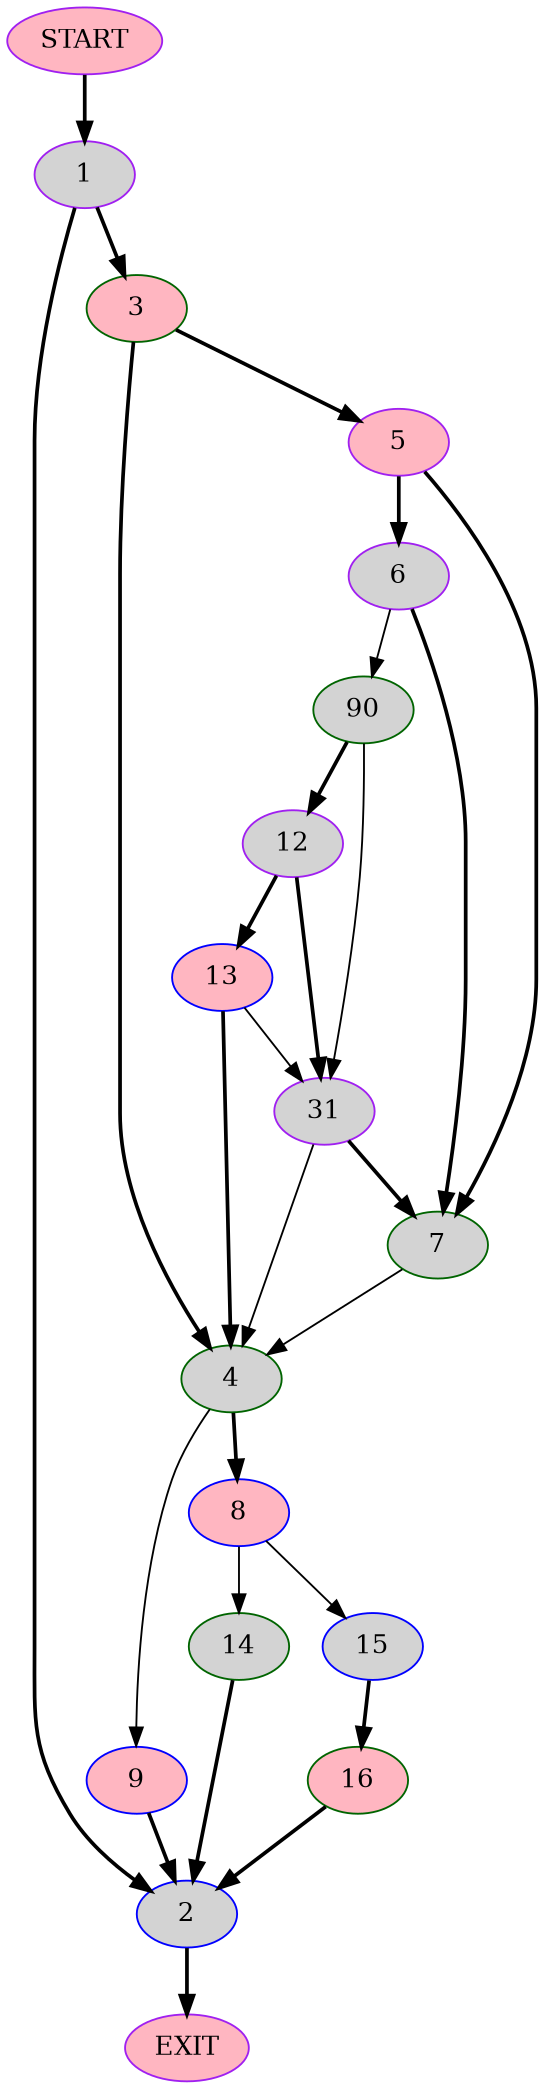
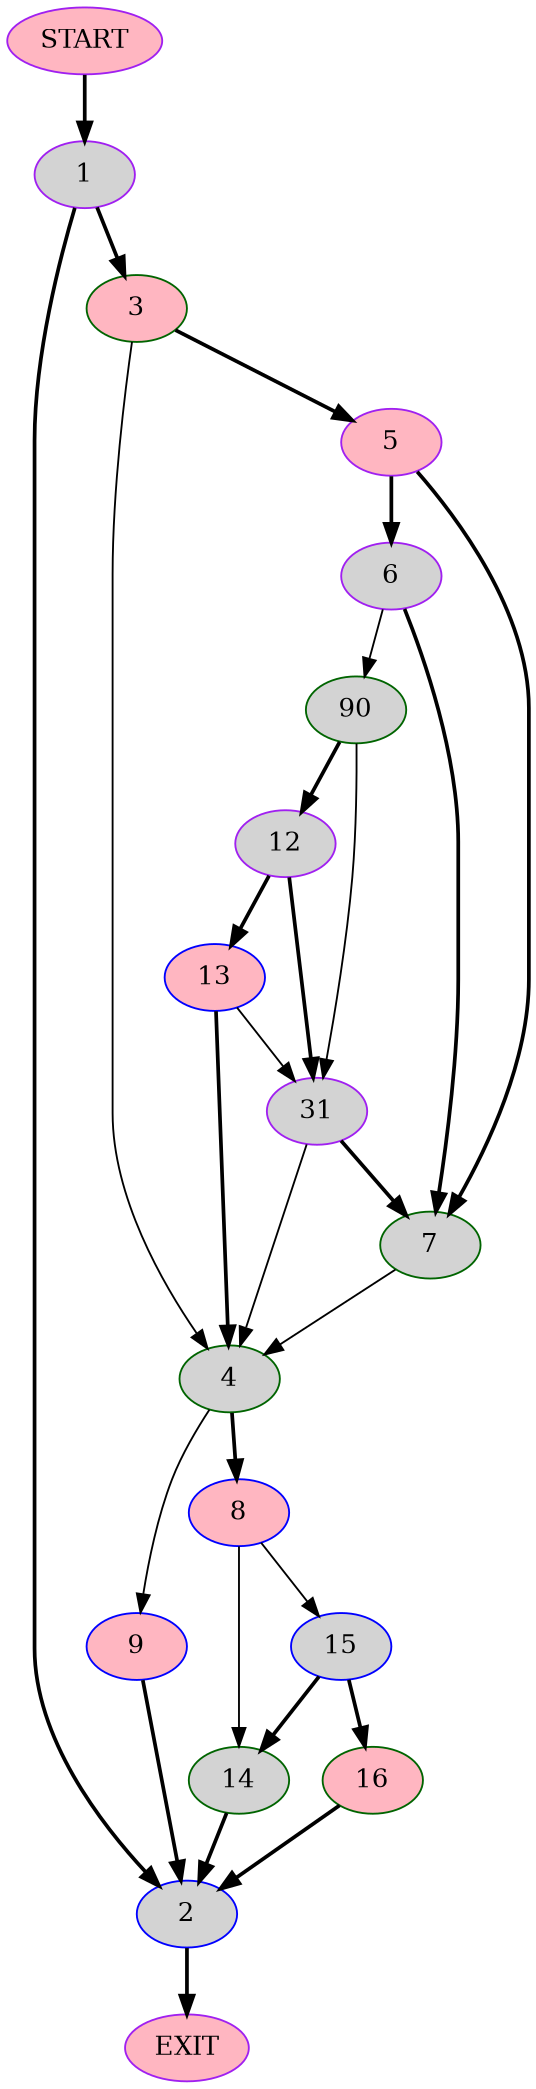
(120, 845) -> (113, 846)
none -> (296, 1706)
